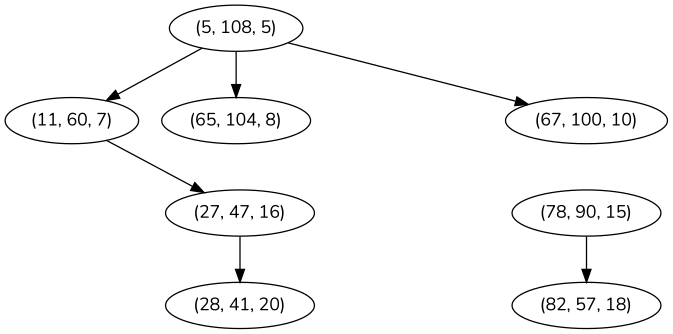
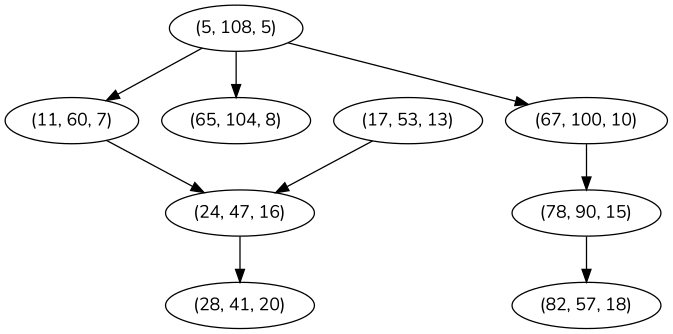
none -> (408, 121)
none -> (586, 161)
(240, 213) -> (240, 213)
